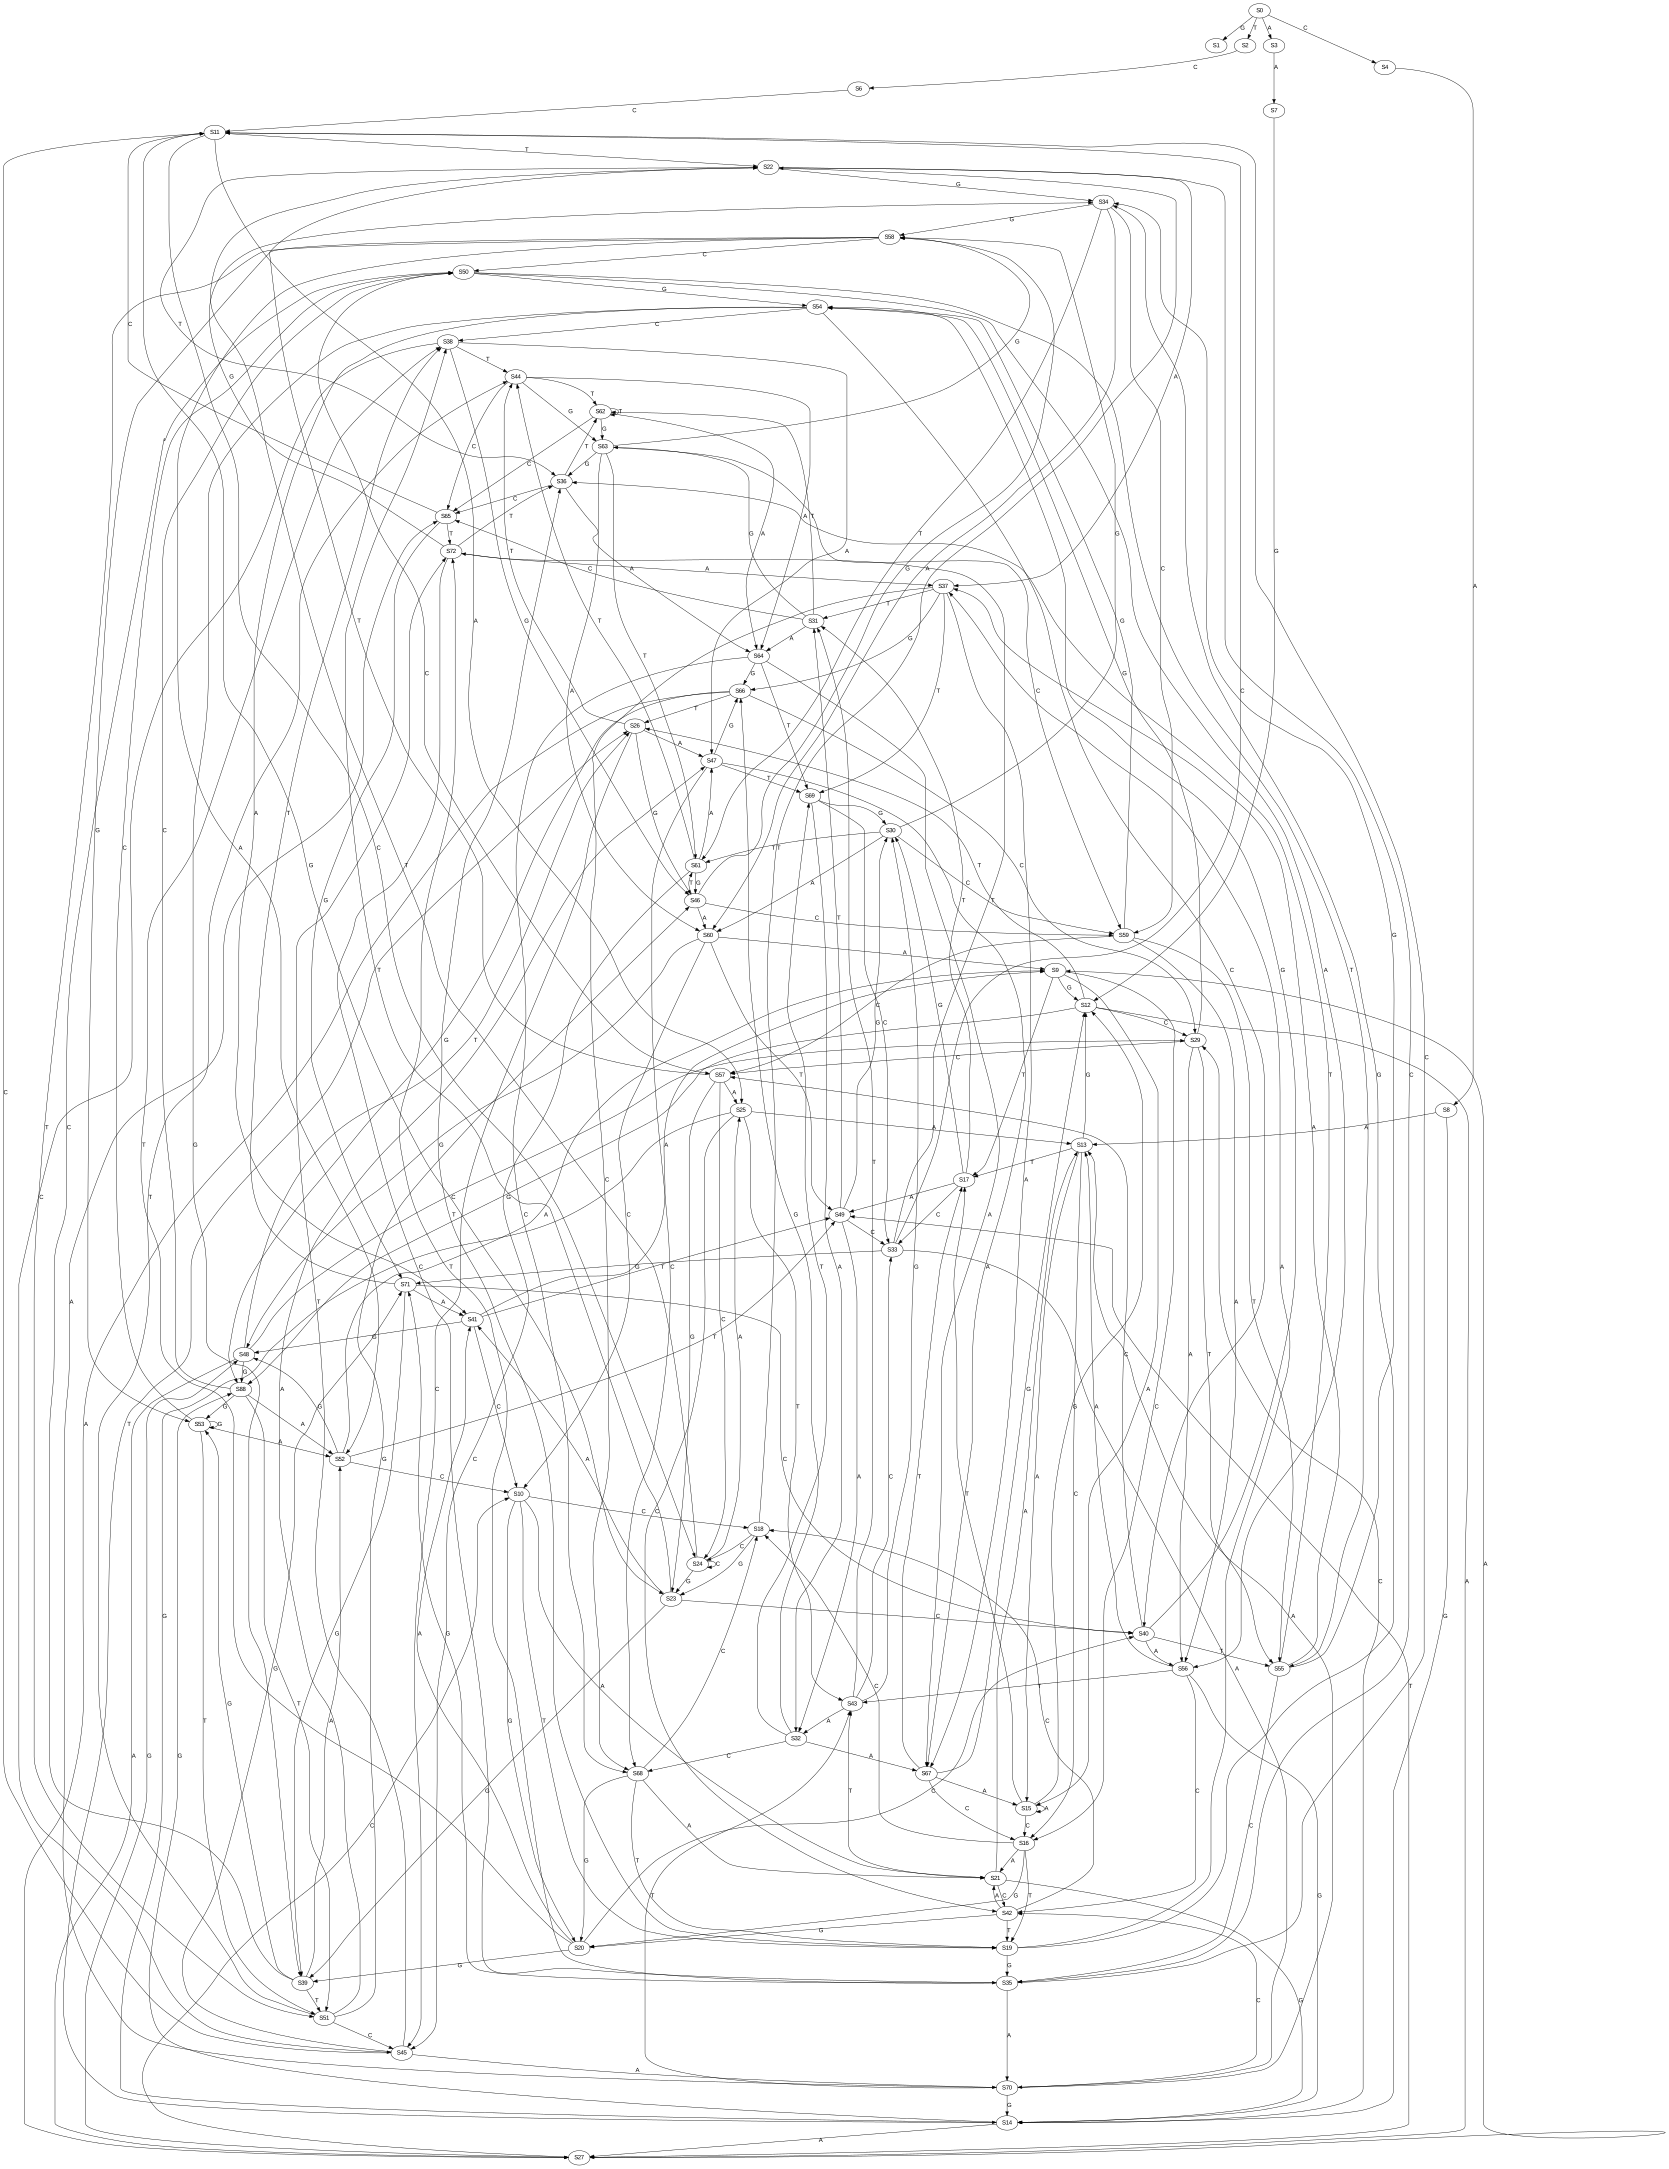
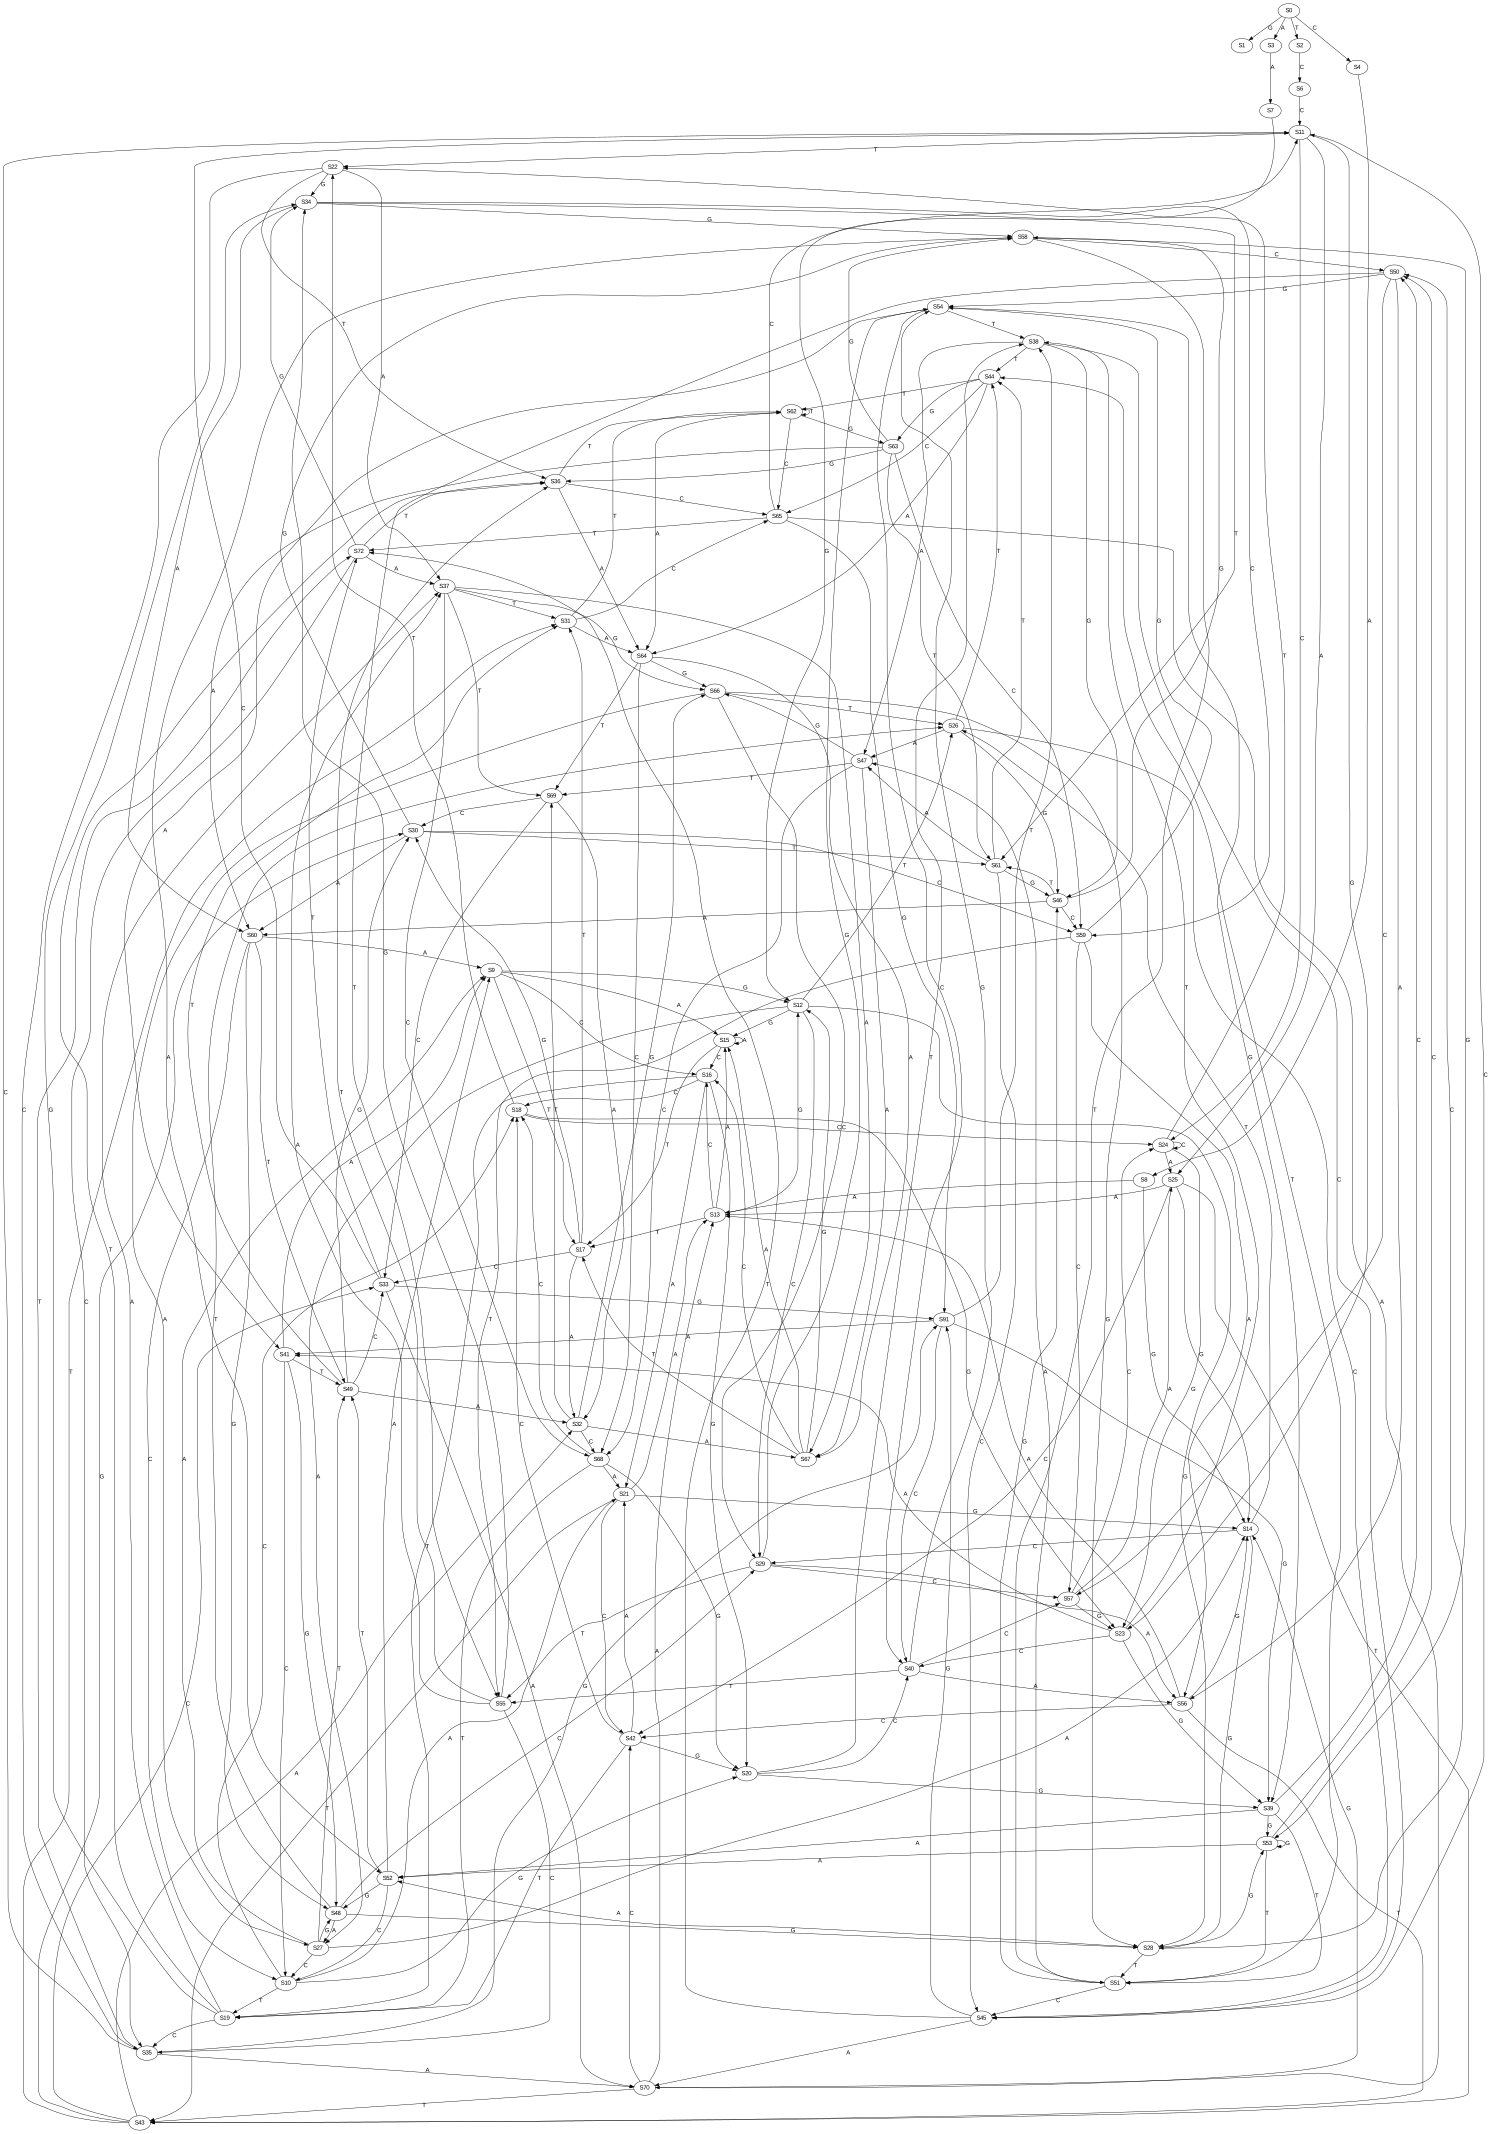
(657, 325) -> (993, 325)
(749, 489) -> none
(323, 509) -> none
(881, 813) -> (462, 813)
(901, 1198) -> (570, 1335)
(405, 1285) -> (944, 1320)
(241, 1390) -> (1148, 1948)
(1069, 1419) -> (763, 1022)
(65, 1653) -> (1401, 1476)
(418, 1654) -> none
(1009, 1966) -> (174, 2036)
(795, 2140) -> (829, 1817)
